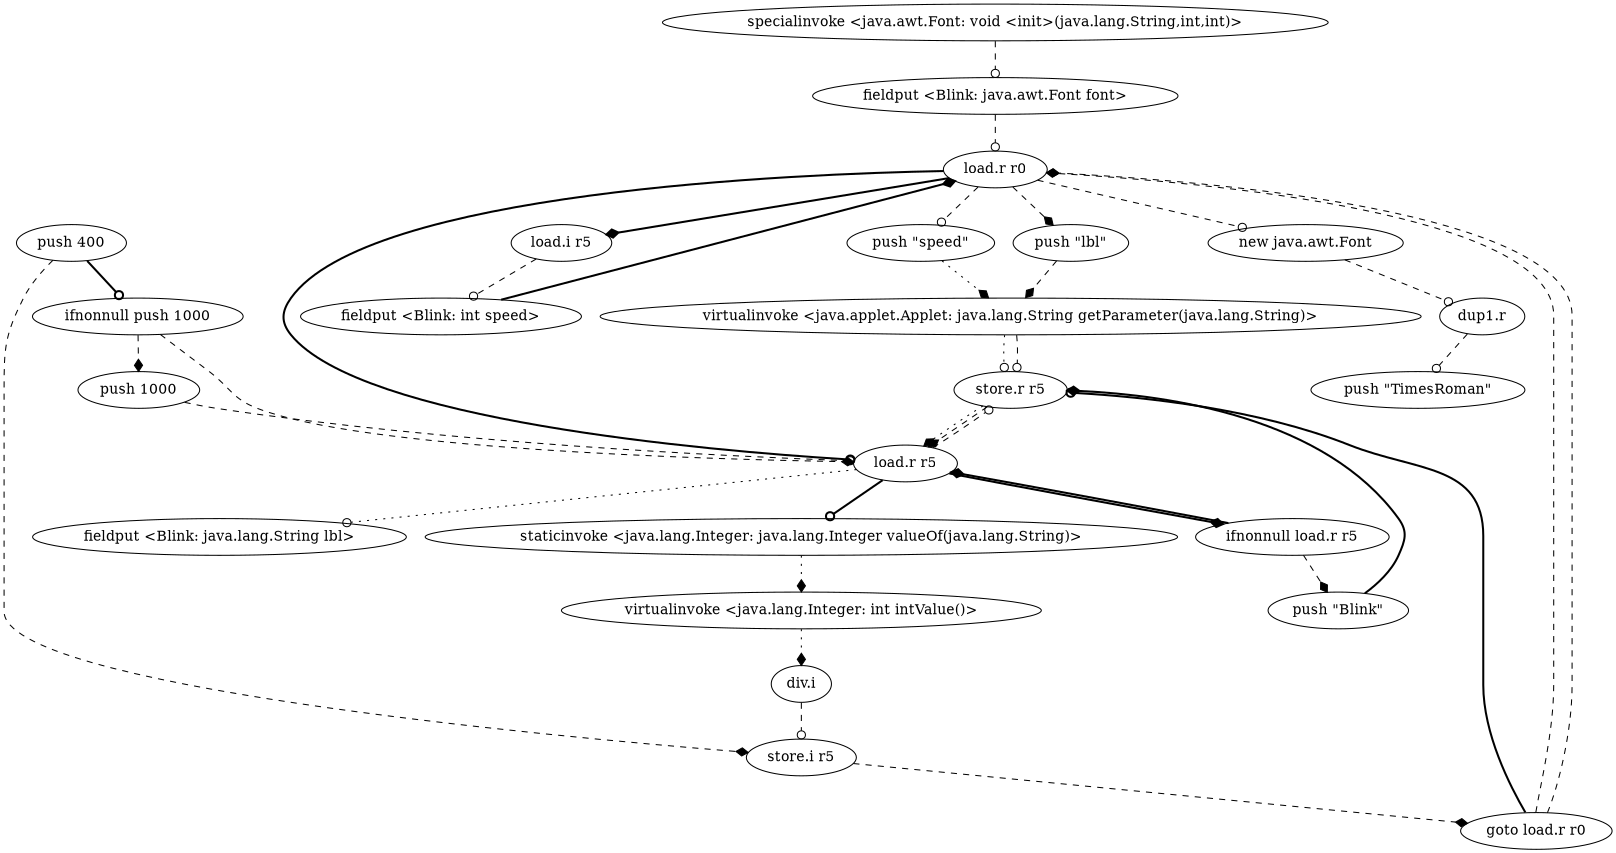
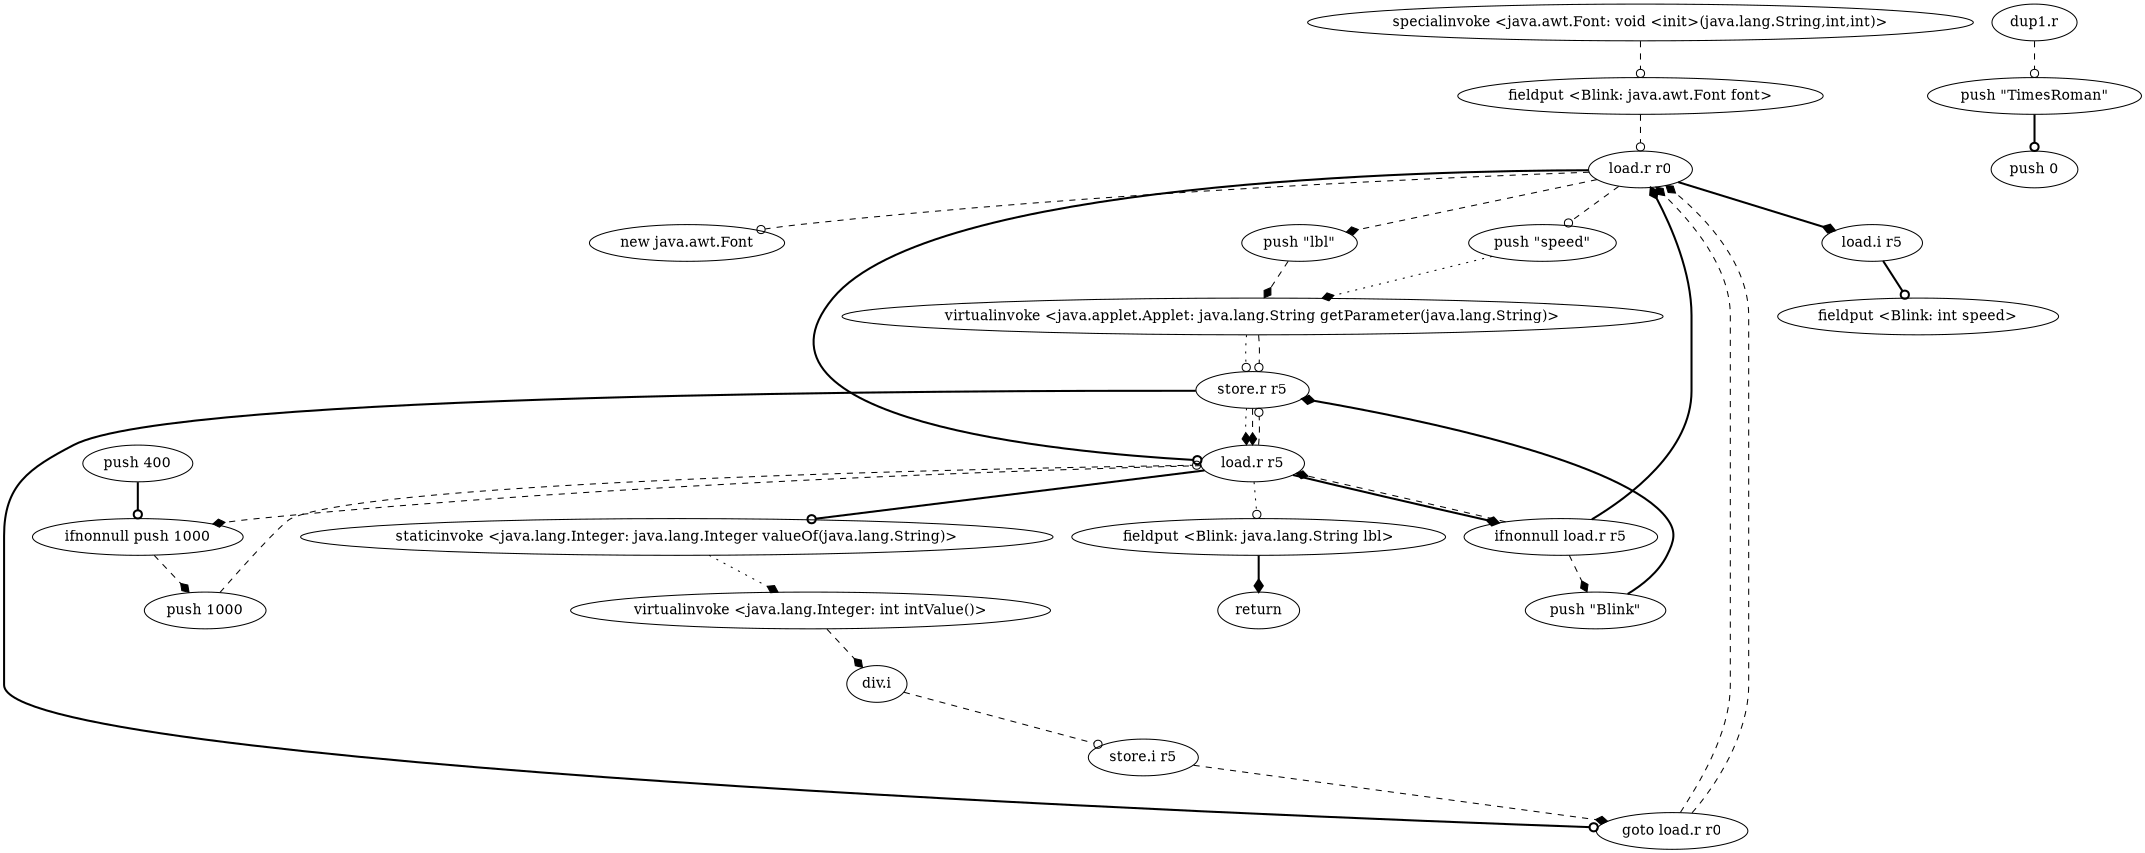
none -> (2035, 169)
(722, 242) -> (1692, 377)
(507, 276) -> (1893, 276)
(1395, 280) -> none
(487, 445) -> (713, 485)
(1436, 472) -> (97, 720)
(1096, 498) -> (1407, 499)
none -> (1259, 610)
(801, 641) -> (840, 644)
(180, 683) -> none
